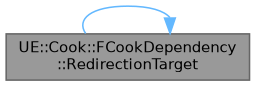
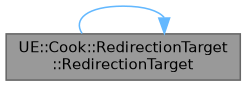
(128, 57) -> (123, 57)
